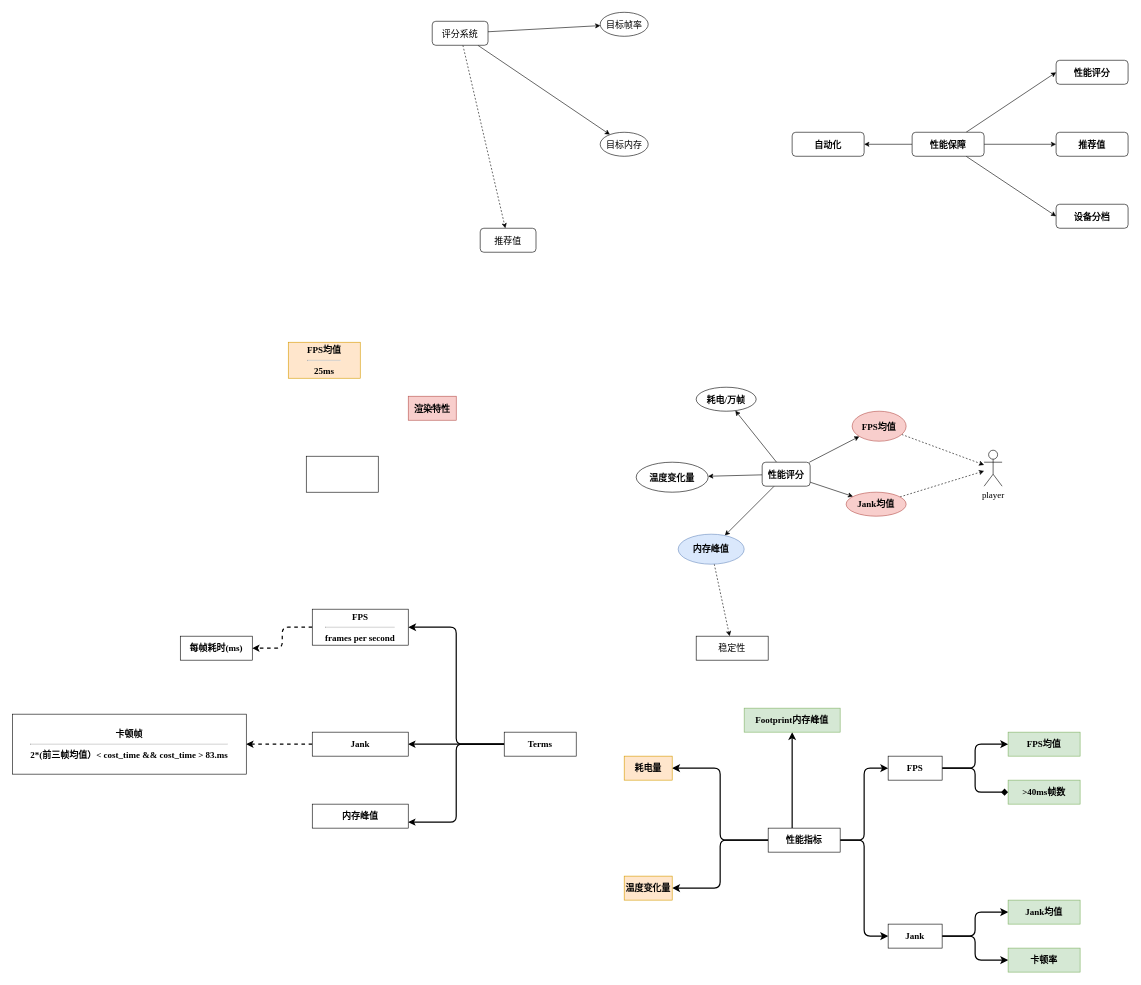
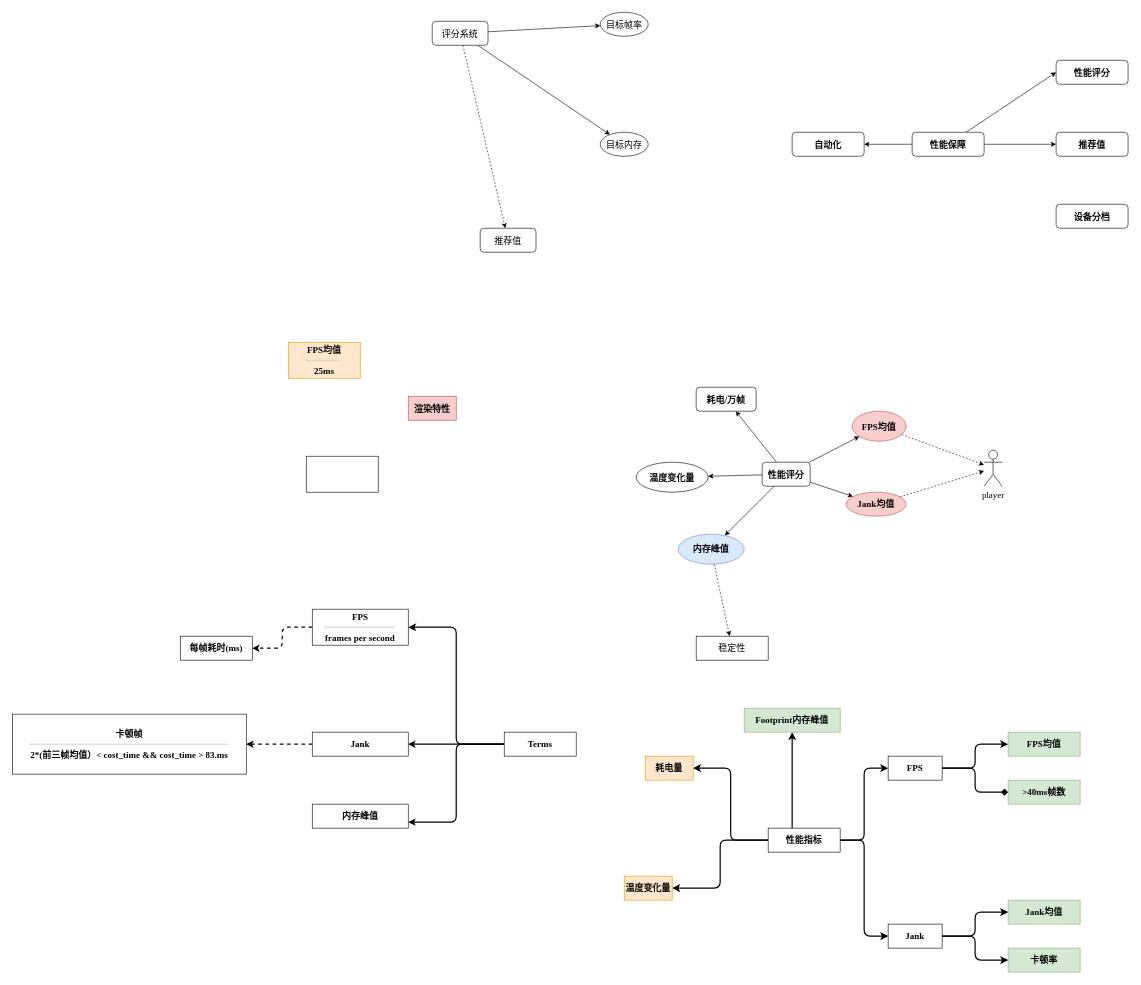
(1010, 185) -> none
(726, 399) -> (726, 399)
(648, 768) -> (669, 768)
